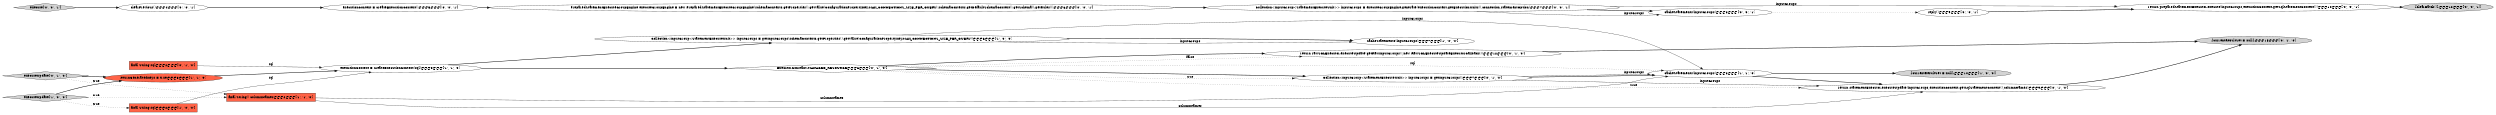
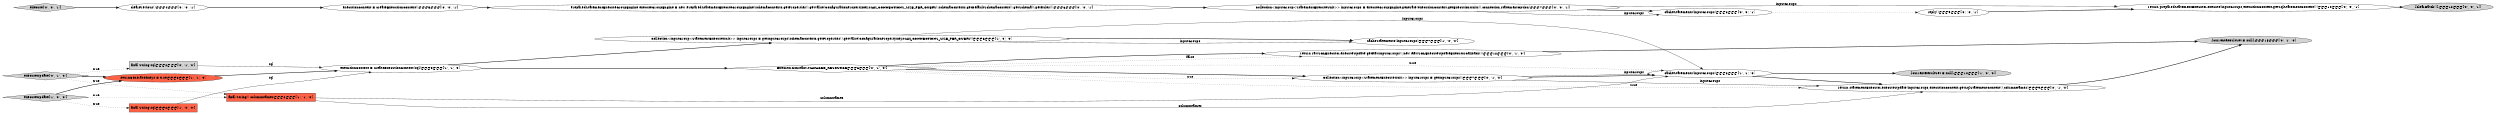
(1413, 63) -> (1413, 63)
(163, 65) -> (163, 65)
none -> (97, 71)
